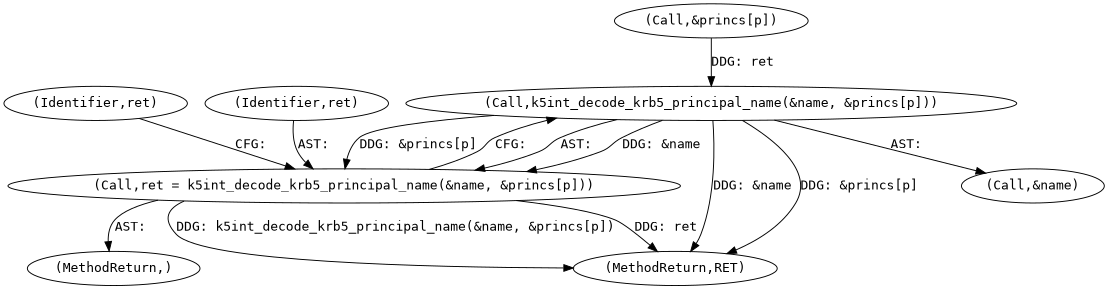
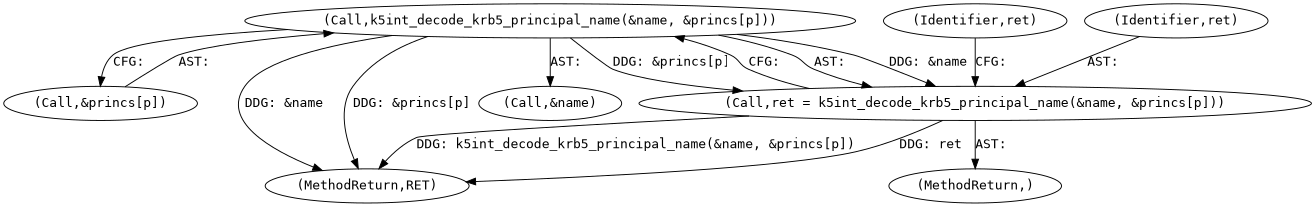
none -> (187, 38)
(743, 62) -> (198, 62)
